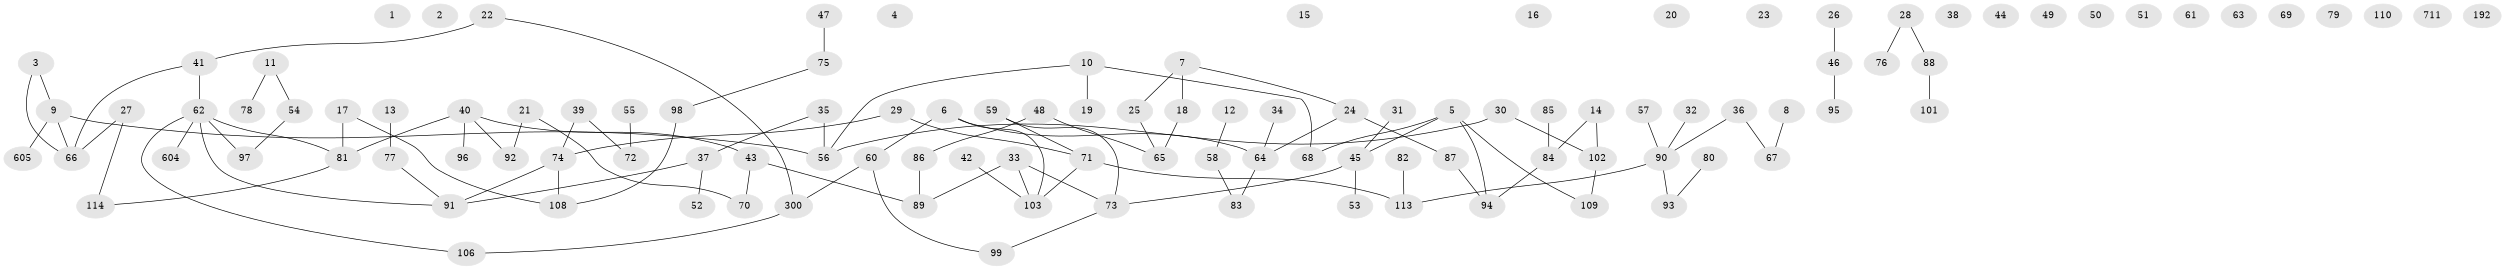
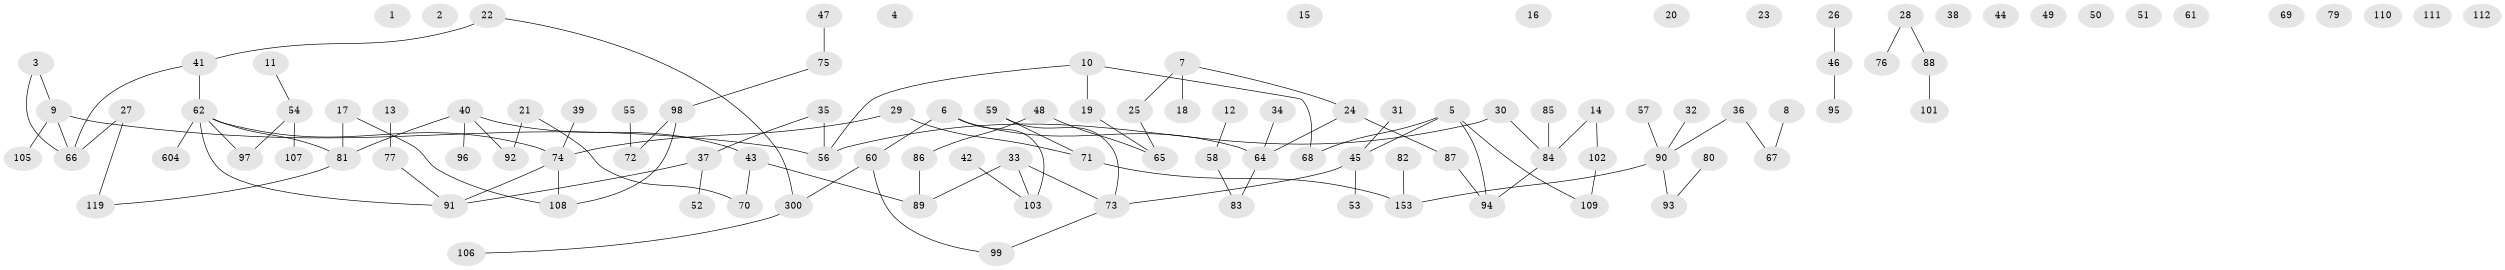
(2239, 16) -> none
(2433, 16) -> (2433, 16)
(2482, 16) -> (2482, 16)
(247, 111) -> none
(1173, 130) -> (1128, 138)
(1544, 132) -> (1525, 135)
(608, 138) -> (660, 129)
(23, 159) -> (23, 159)
none -> (294, 159)
(1058, 184) -> none
(96, 206) -> (96, 206)
(1404, 206) -> (1404, 206)
(255, 219) -> (379, 135)
